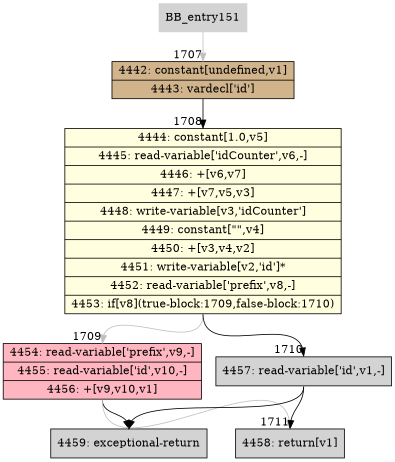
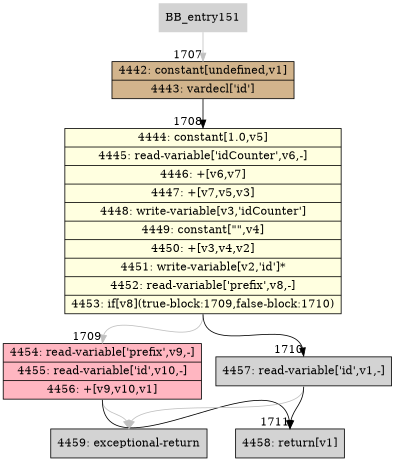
(197, 408) -> (197, 408)
(113, 413) -> (113, 413)
(192, 415) -> (192, 415)
